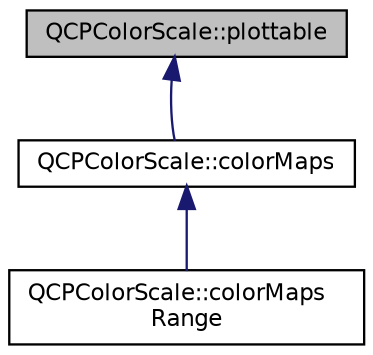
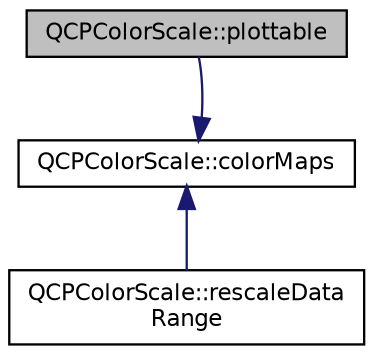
(171, 110) -> (202, 87)
(187, 307) -> (187, 307)
